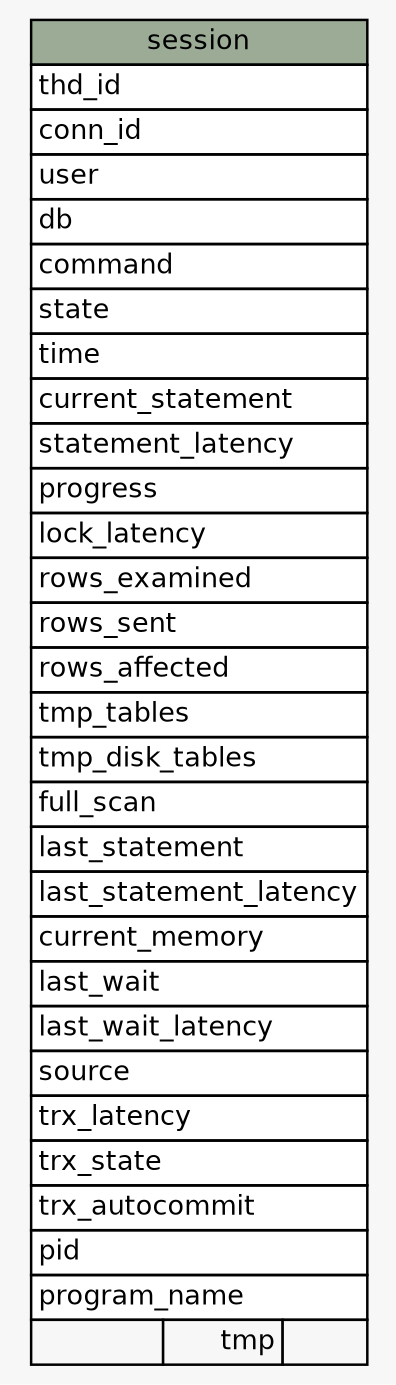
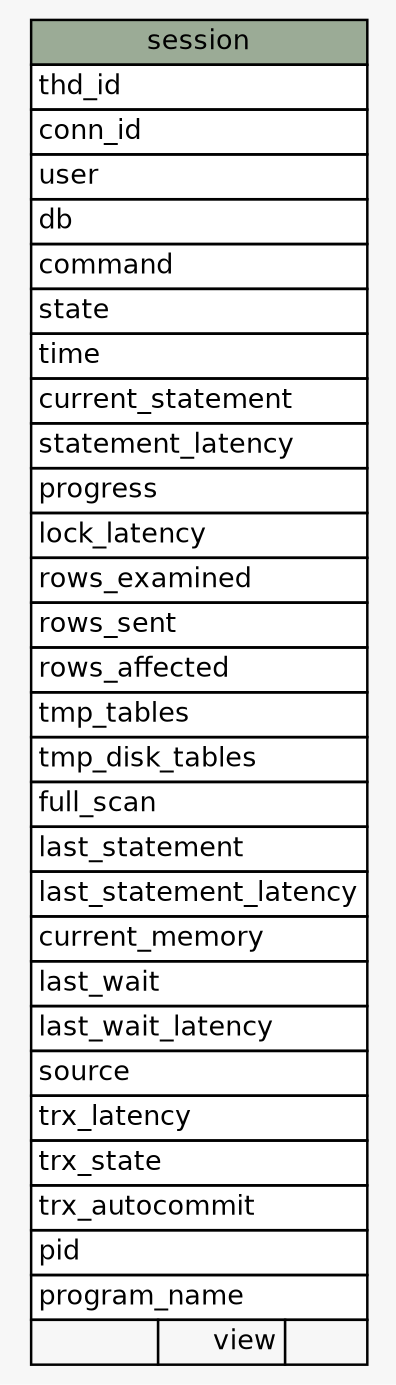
(248, 1341) -> (245, 1341)
